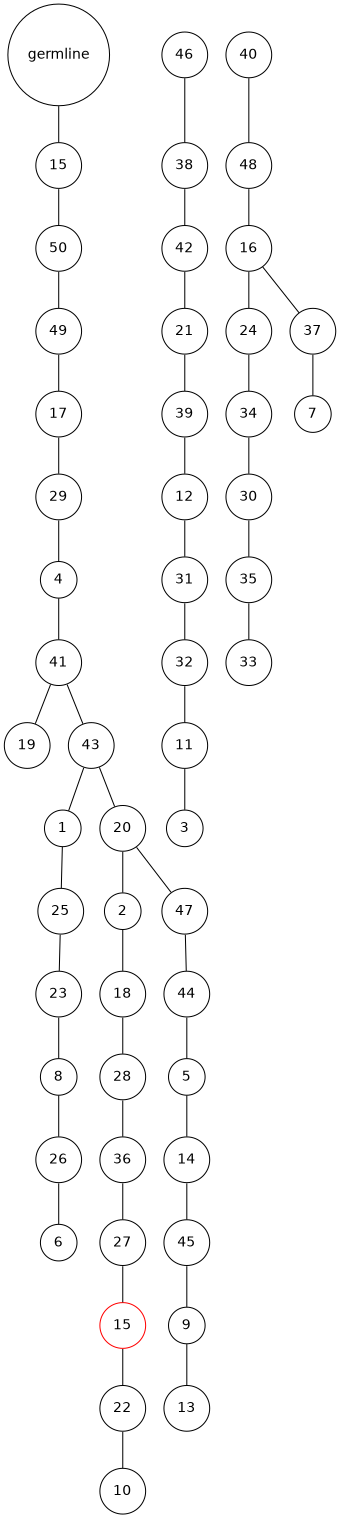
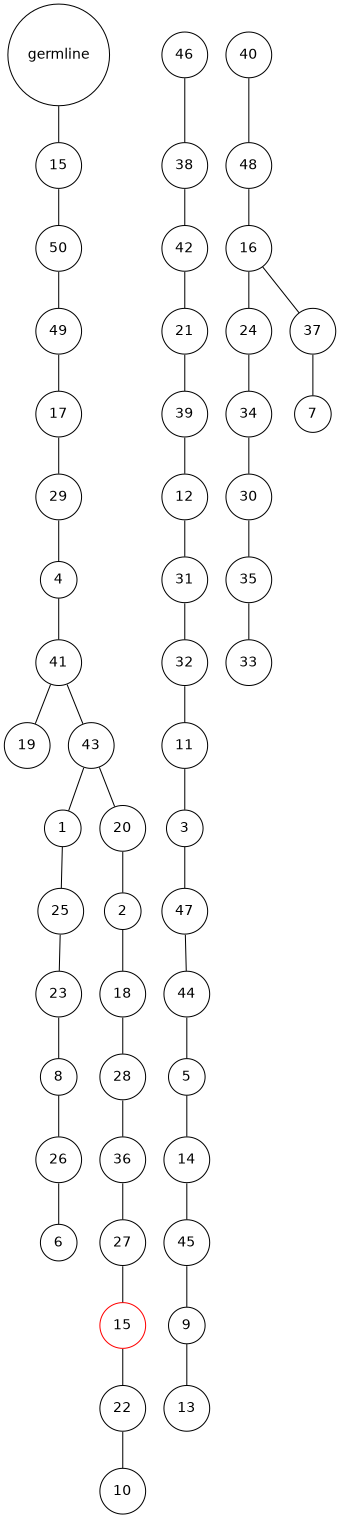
(154, 870) -> (185, 867)
